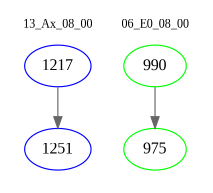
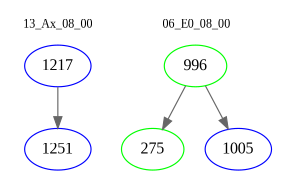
(155, 66) -> (196, 66)
(155, 149) -> (153, 149)
none -> (238, 149)
